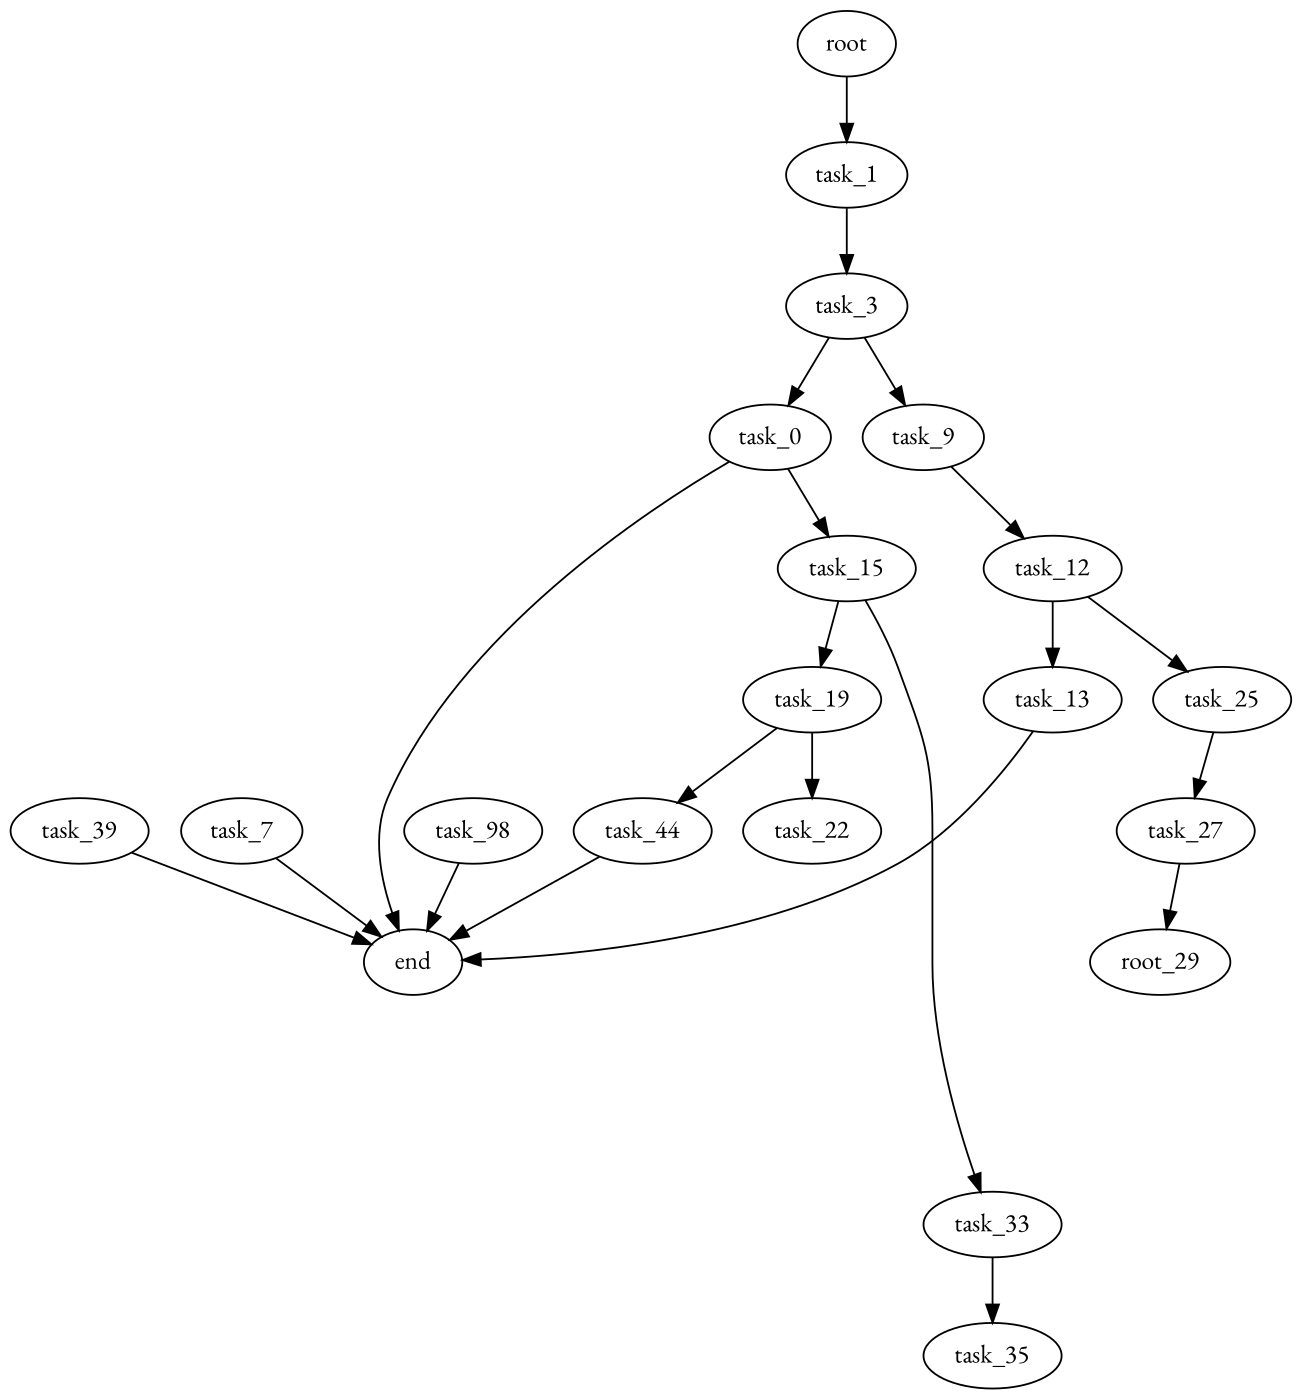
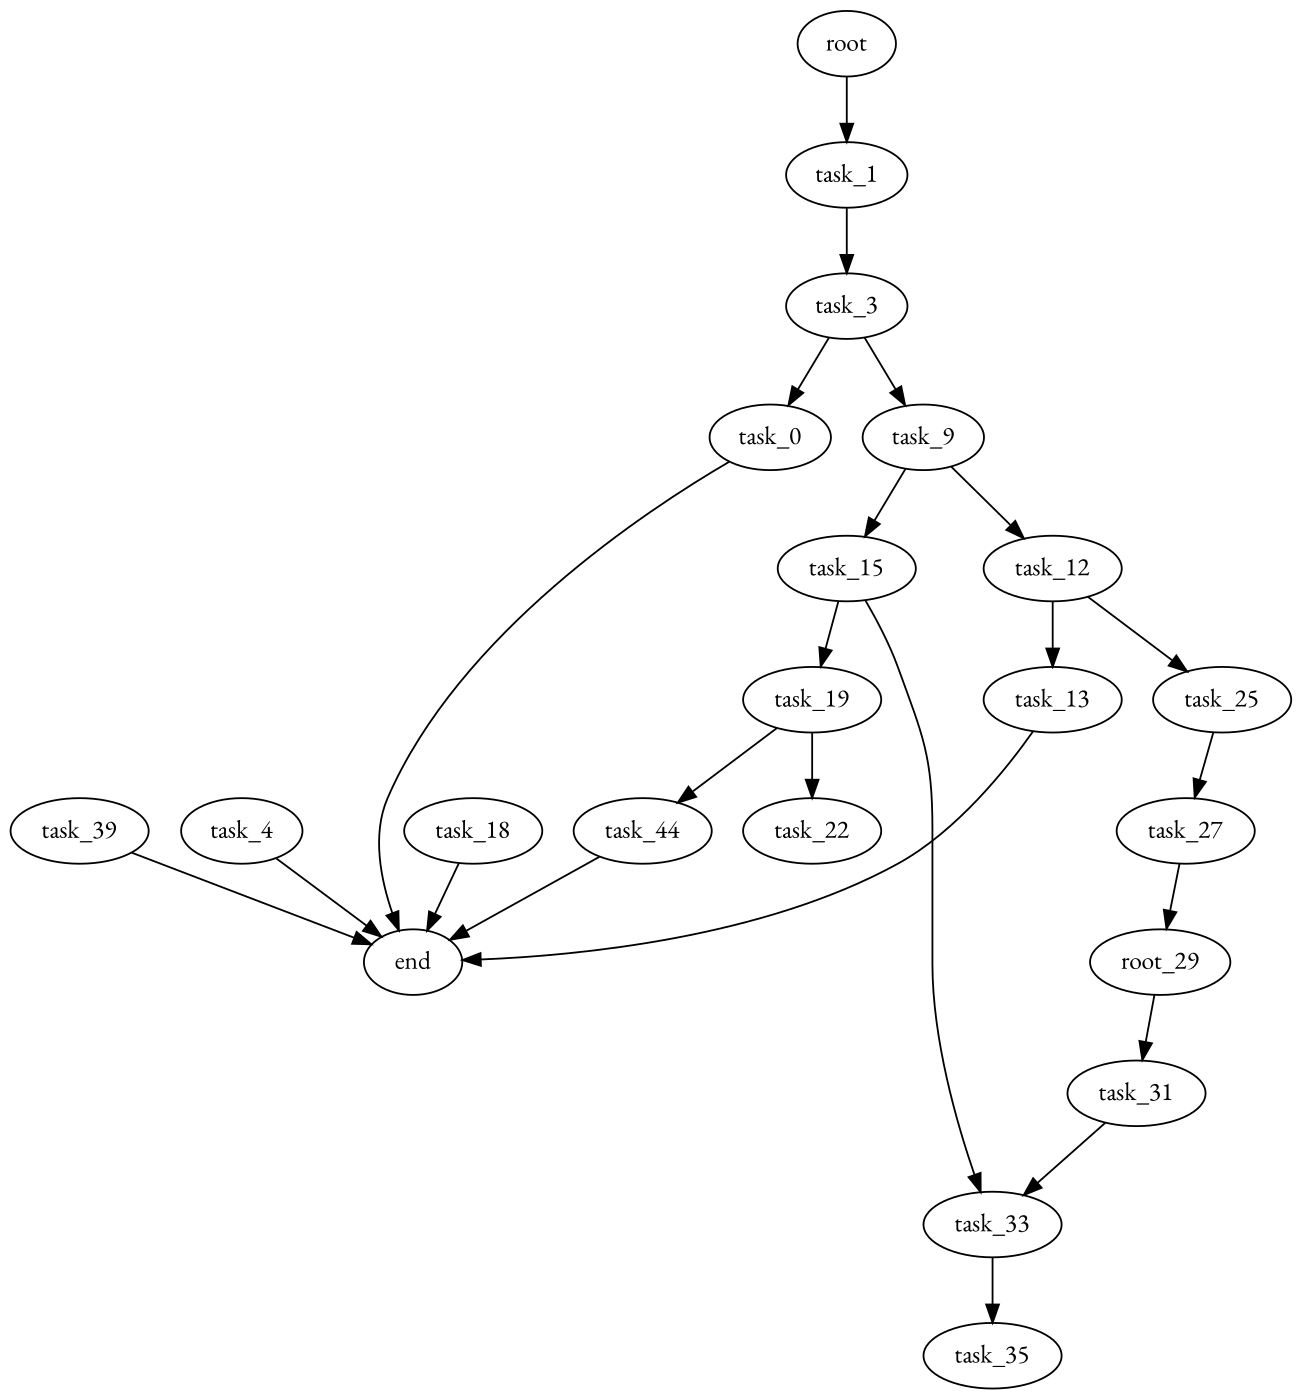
(804, 495) -> (890, 495)
(242, 831) -> (242, 831)
(473, 831) -> (473, 831)
none -> (1137, 1093)
